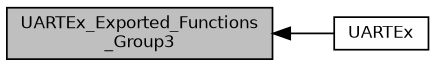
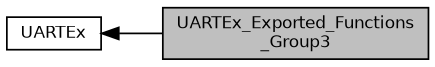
(312, 33) -> (141, 33)
